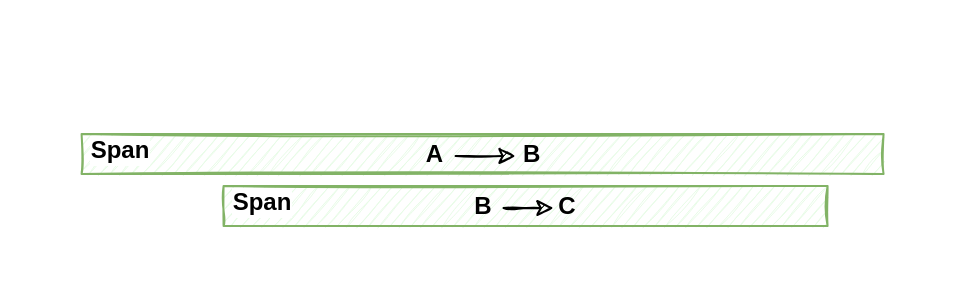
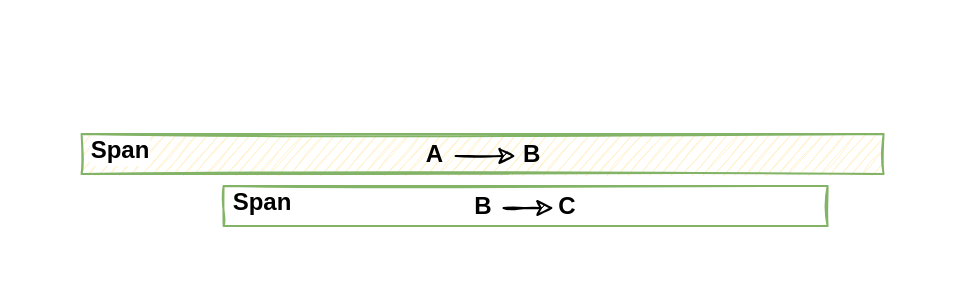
(483, 154) -> (483, 154)
(526, 206) -> (526, 206)
